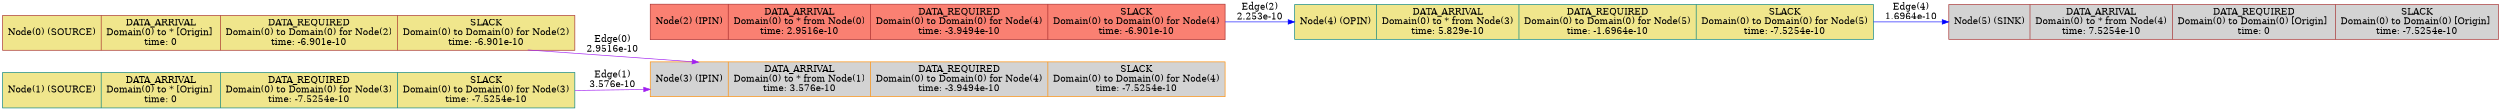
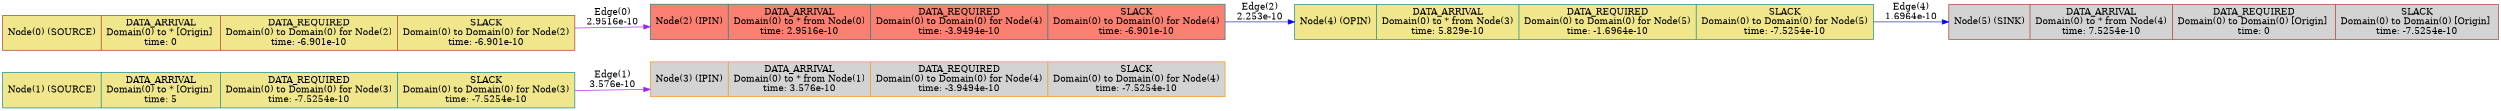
(938, 22) -> (938, 22)
(610, 56) -> (609, 27)
(161, 100) -> (161, 100)
